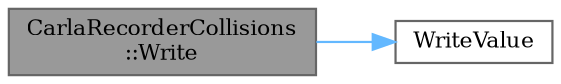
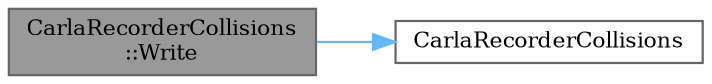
(474, 42) -> (549, 42)
